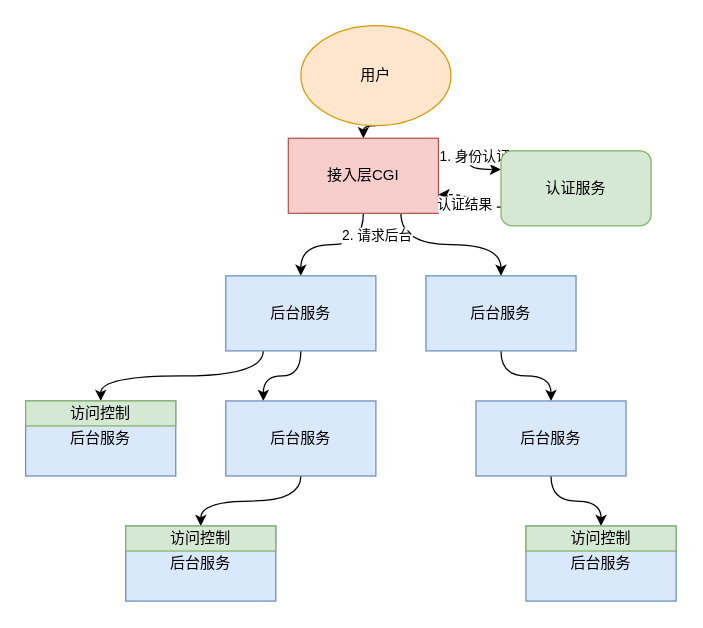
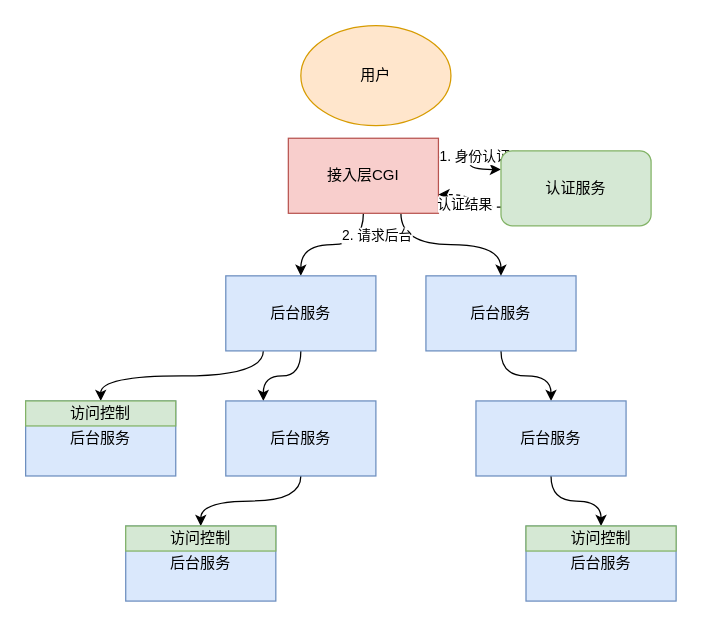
(366, 127) -> none
